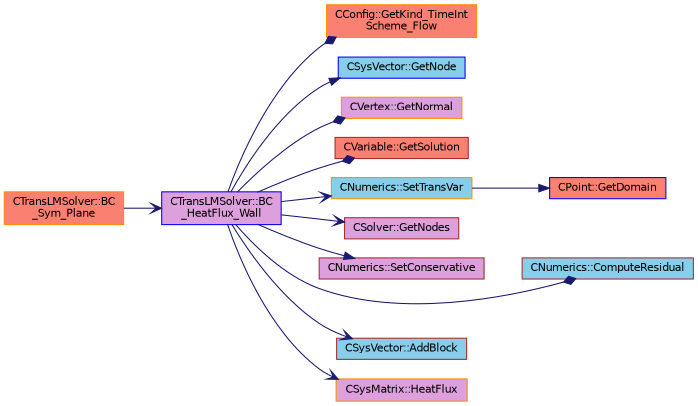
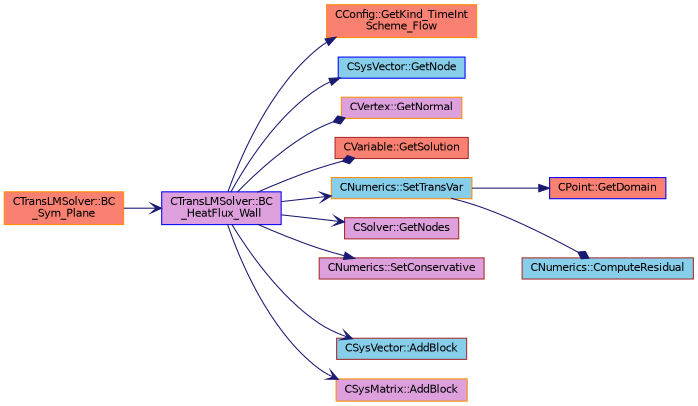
(267, 110) -> (267, 110)
(388, 303) -> (516, 221)
(402, 390) -> (402, 390)
